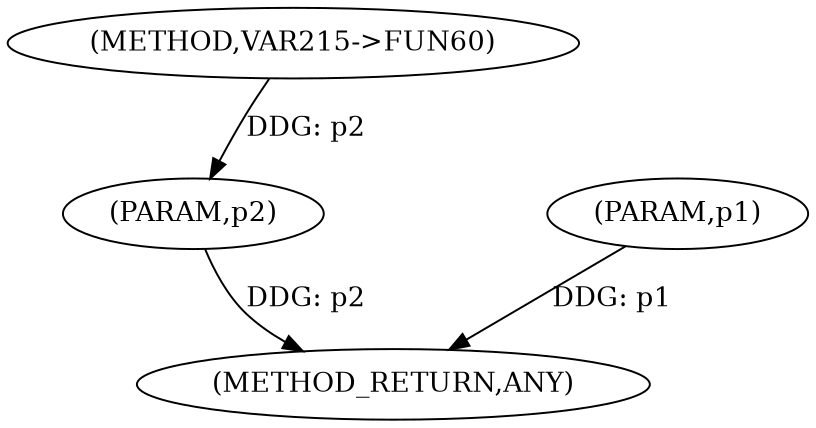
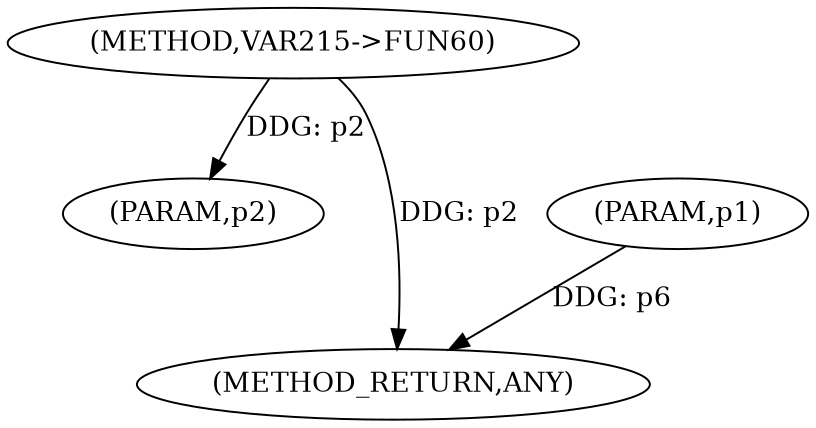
(612, 299) -> (612, 299)
(236, 303) -> (392, 197)
